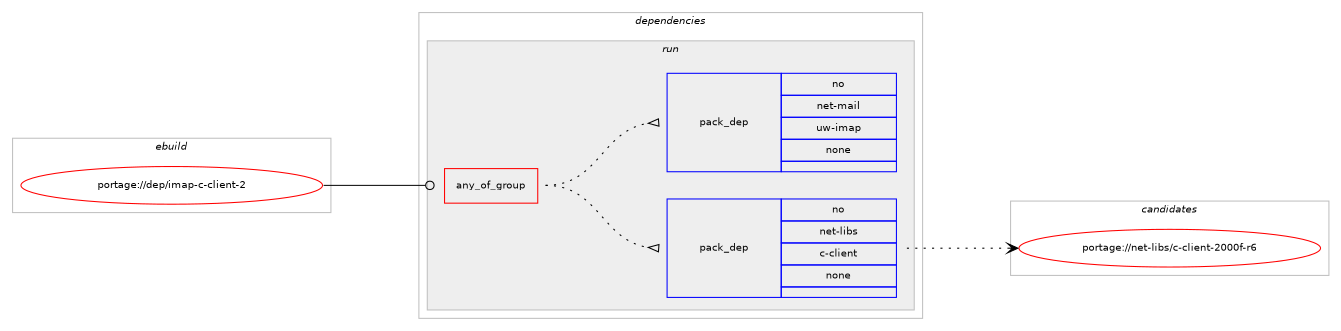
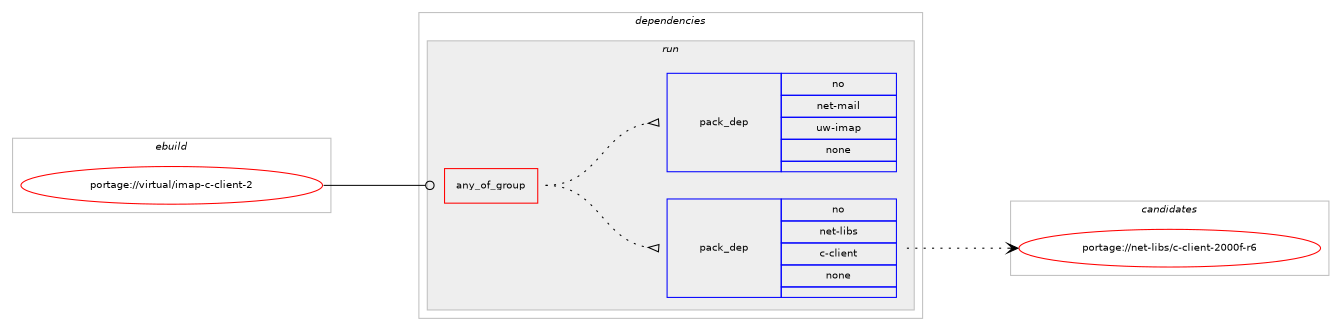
(172, 185) -> (172, 185)
